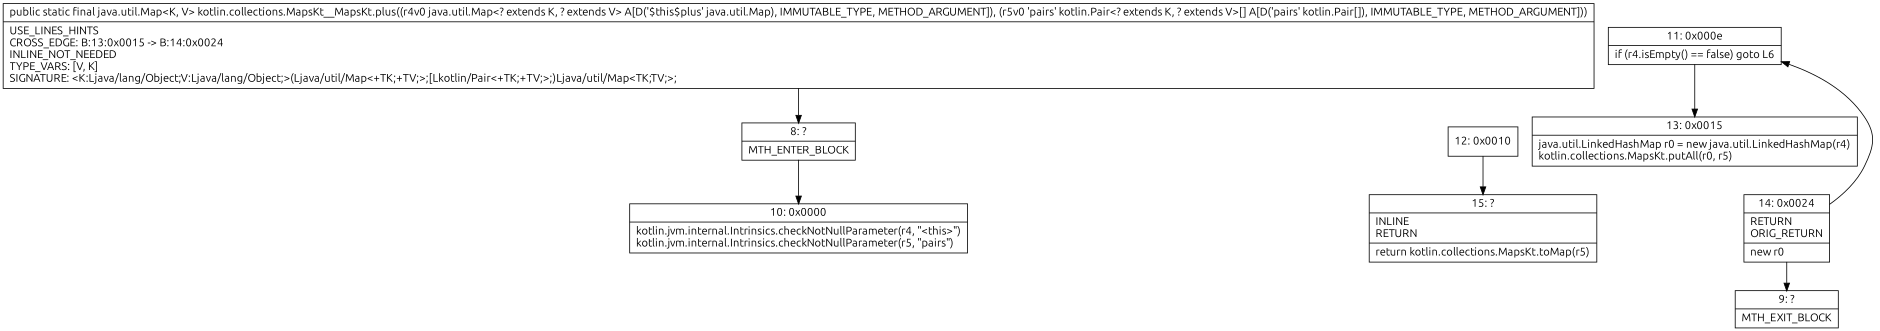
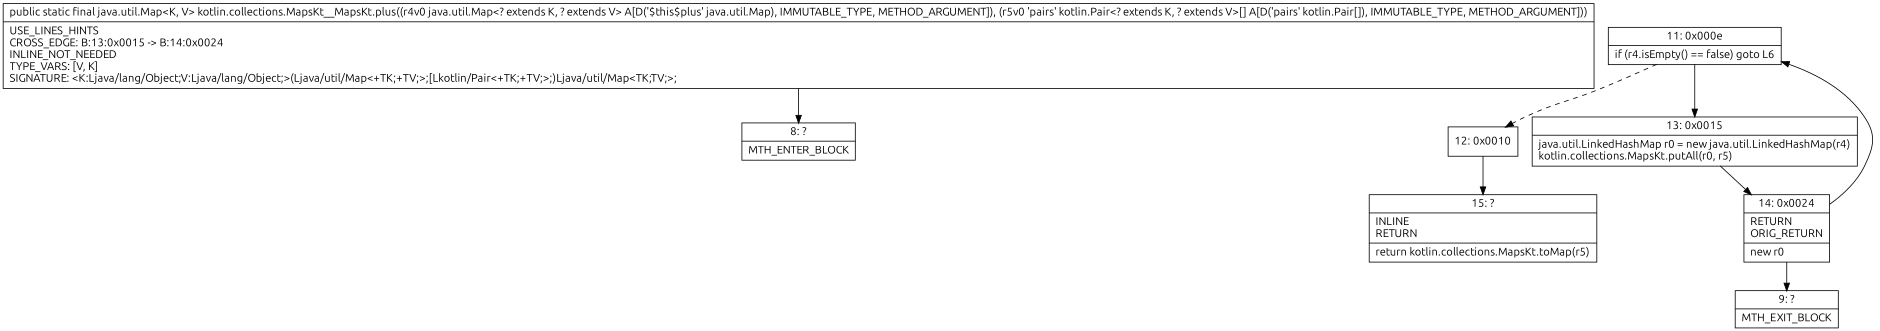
none -> (1585, 95)
none -> (1733, 178)
(799, 228) -> none
